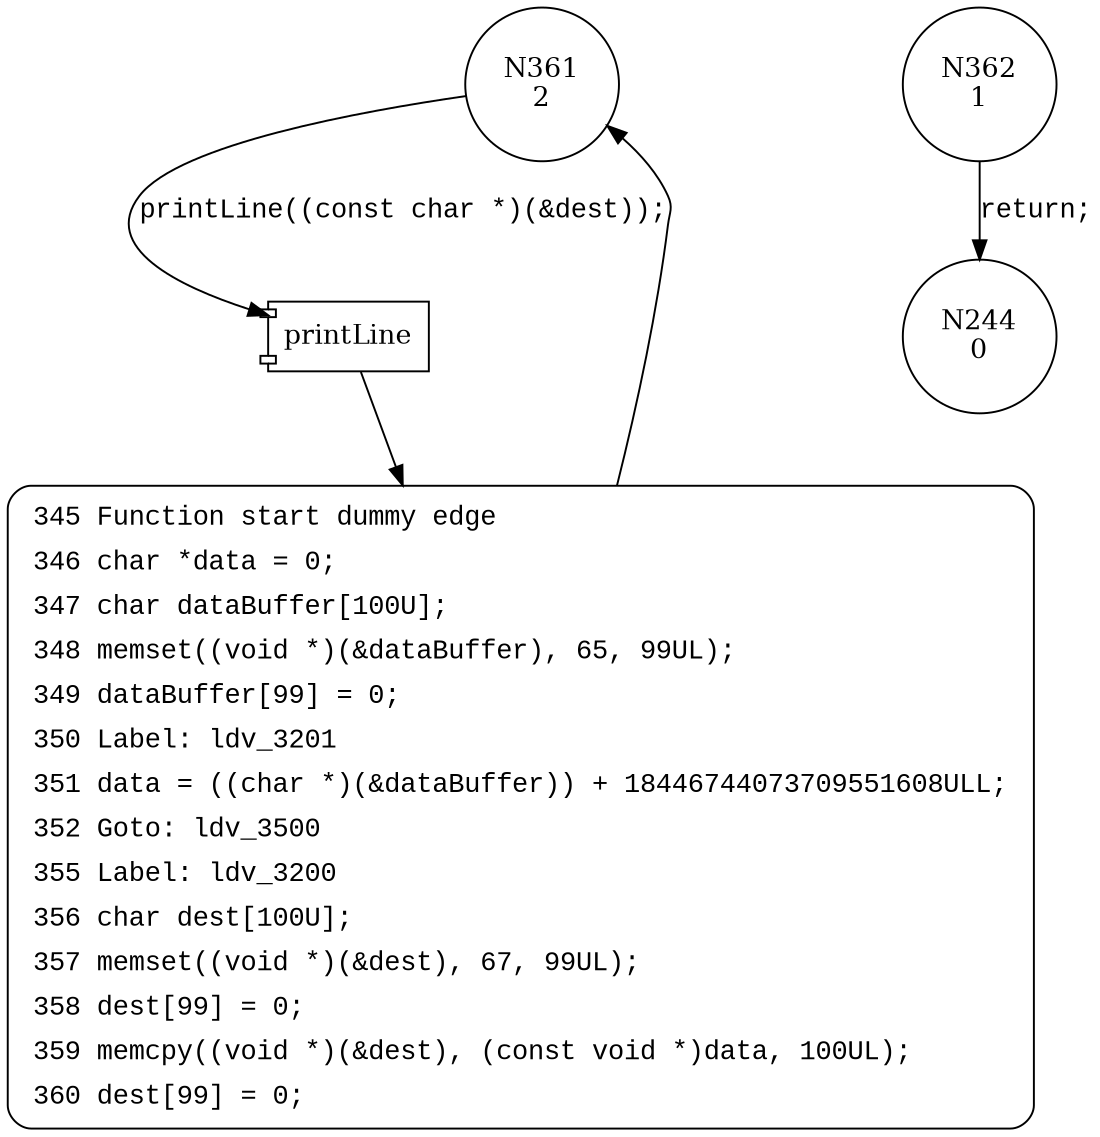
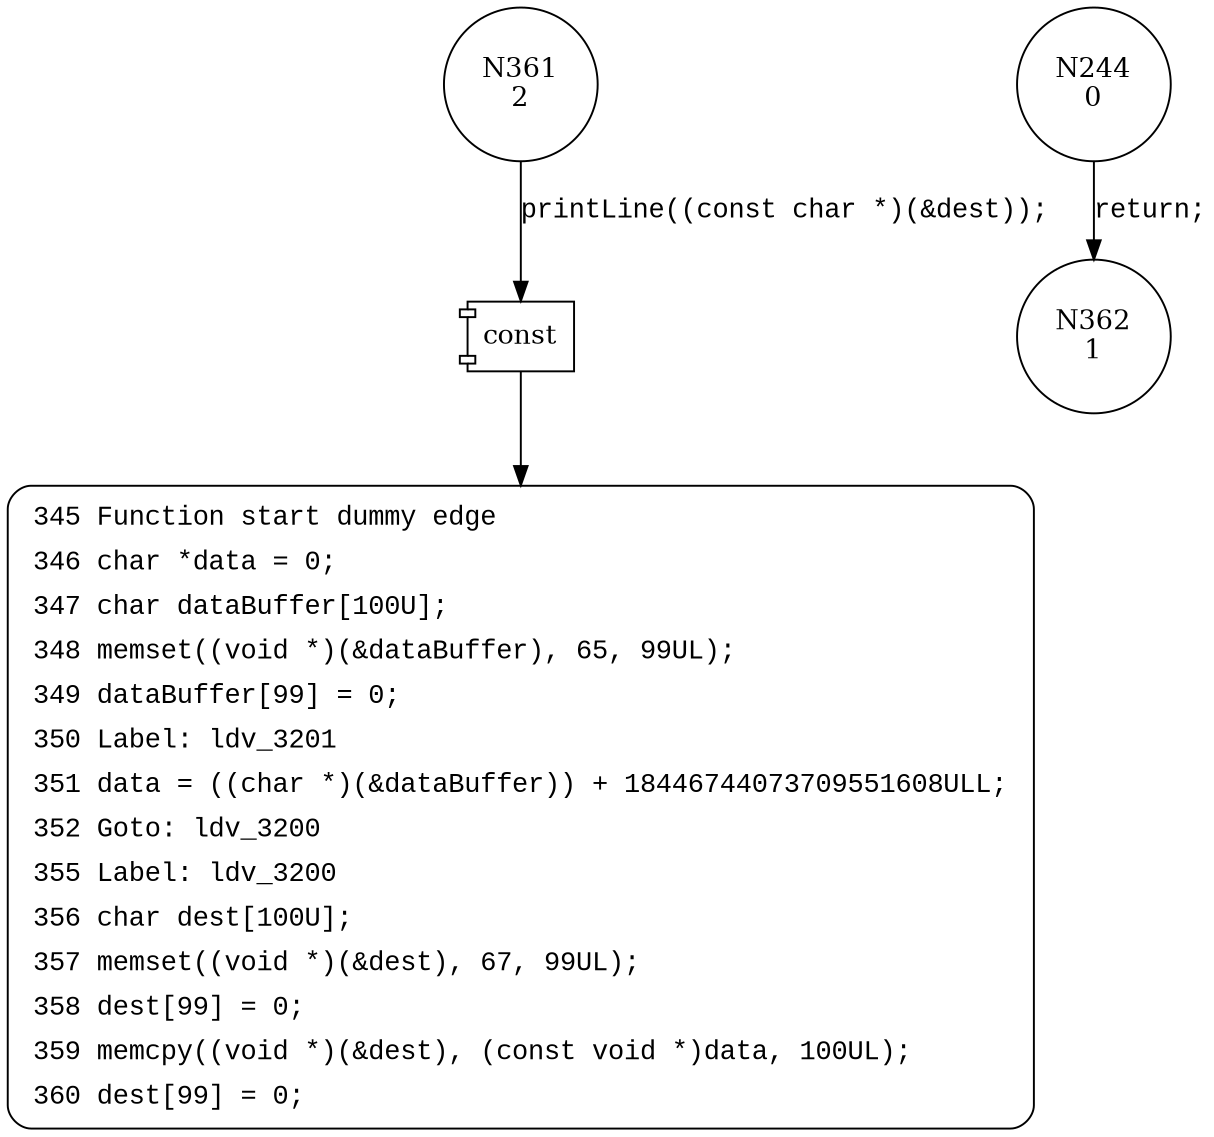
(980, 201) -> (1094, 201)
(656, 305) -> none
(348, 336) -> (521, 336)
(209, 828) -> (209, 828)
